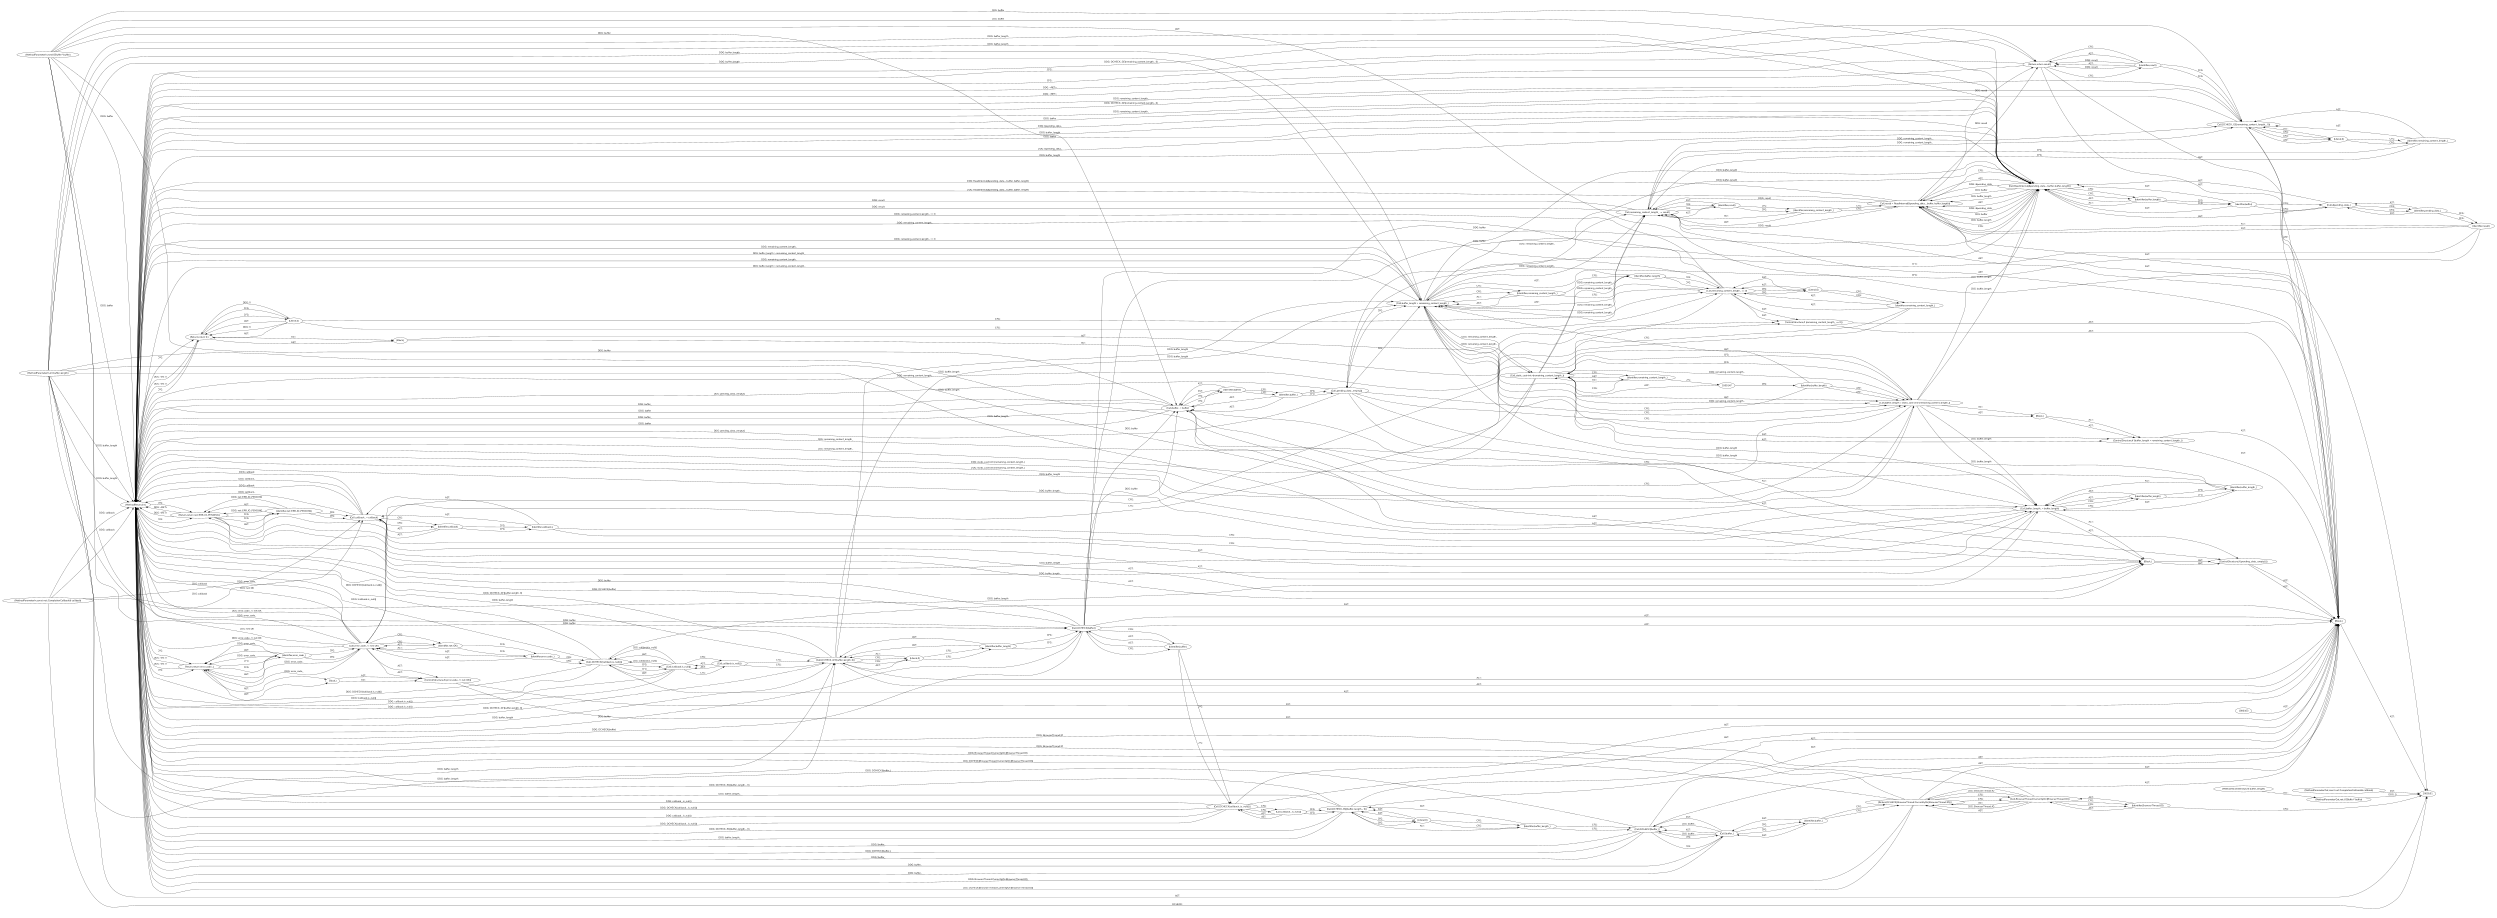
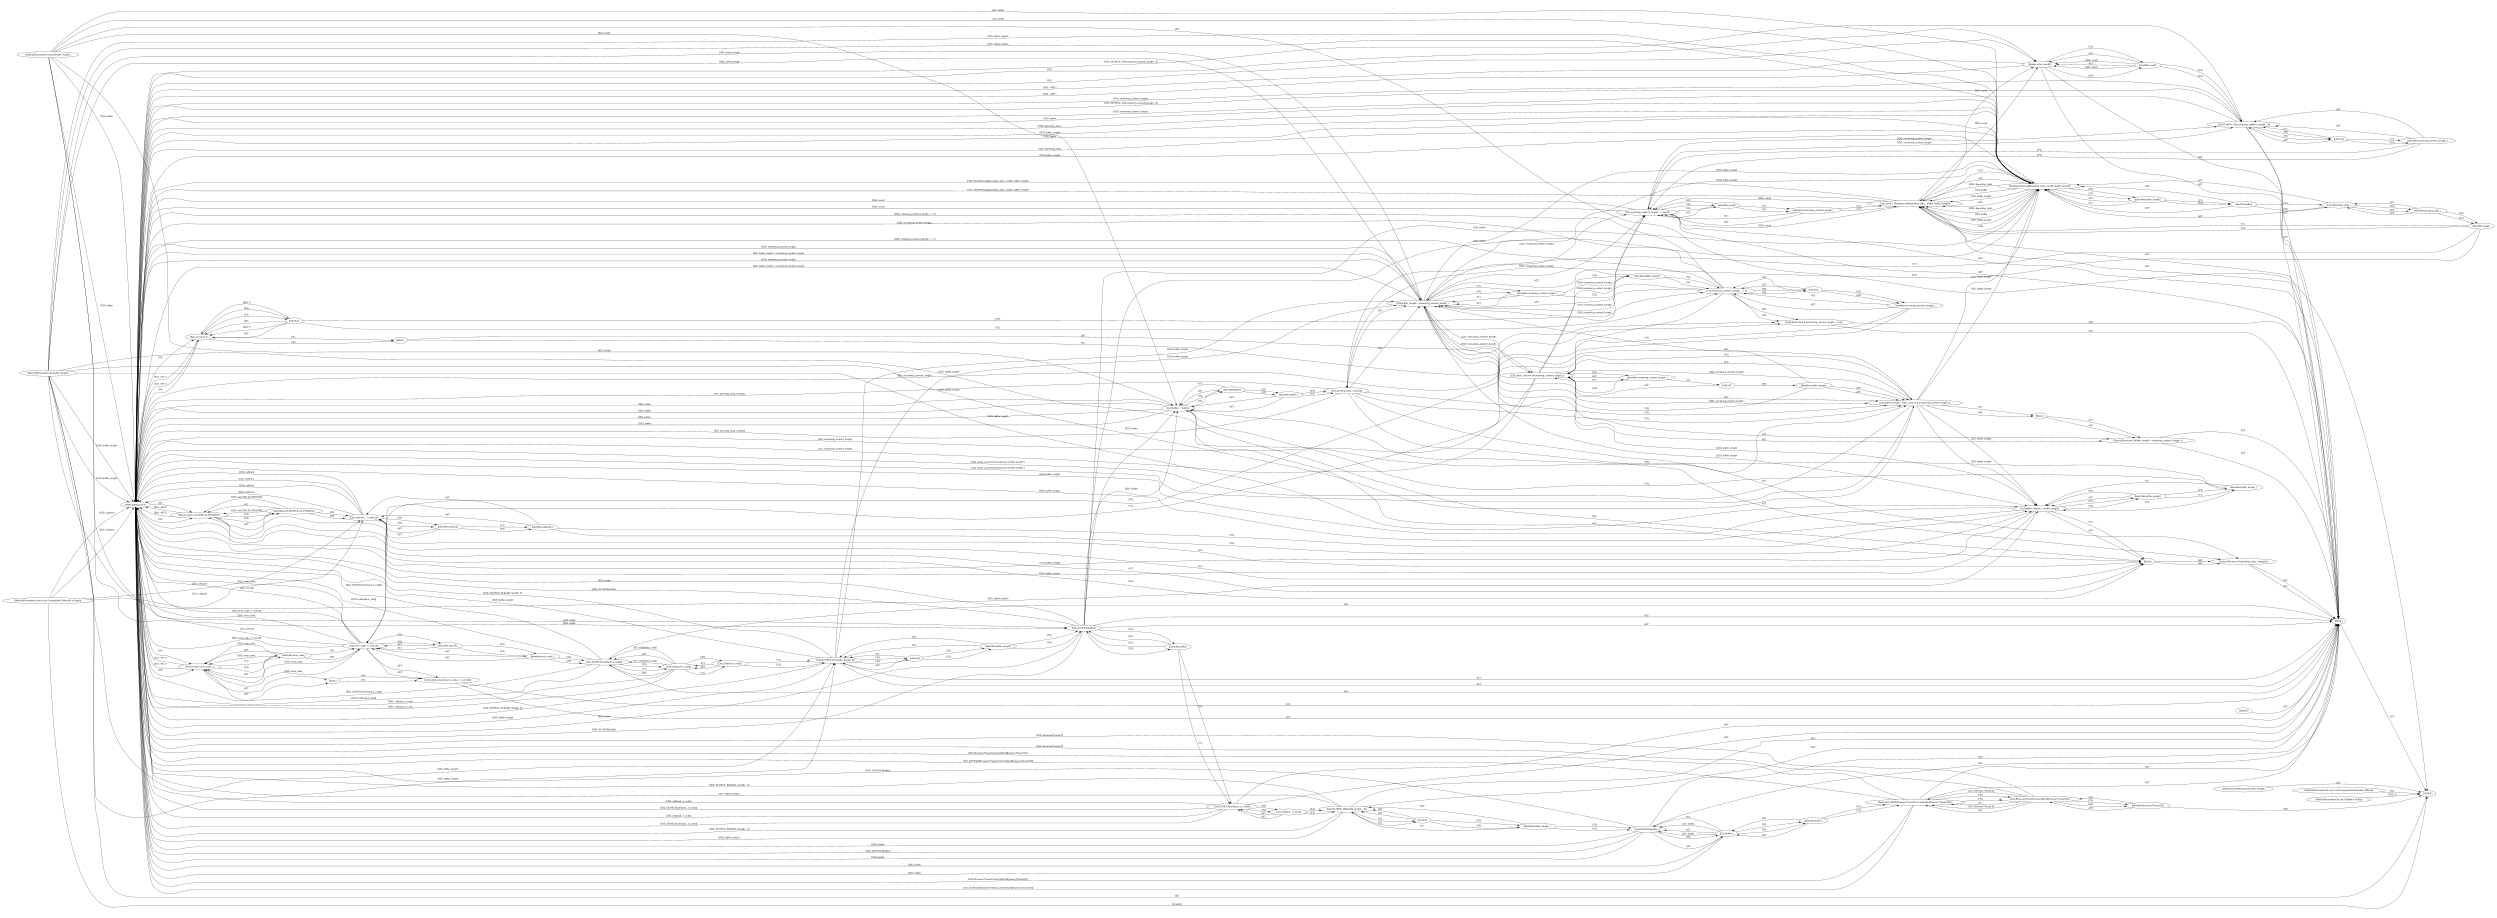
(294, 511) -> (294, 511)
(2288, 795) -> (2343, 784)
